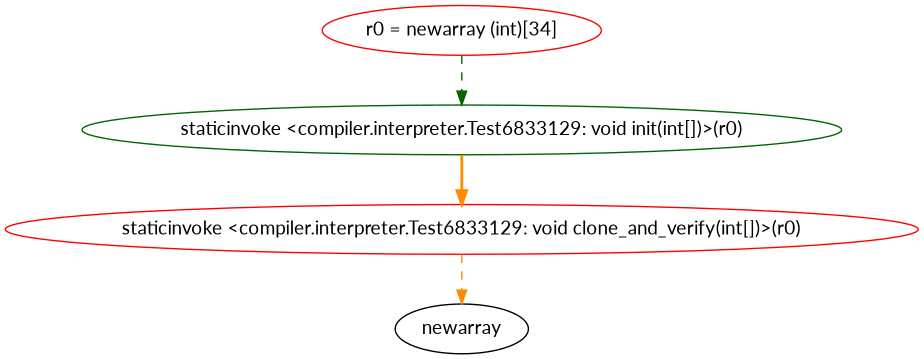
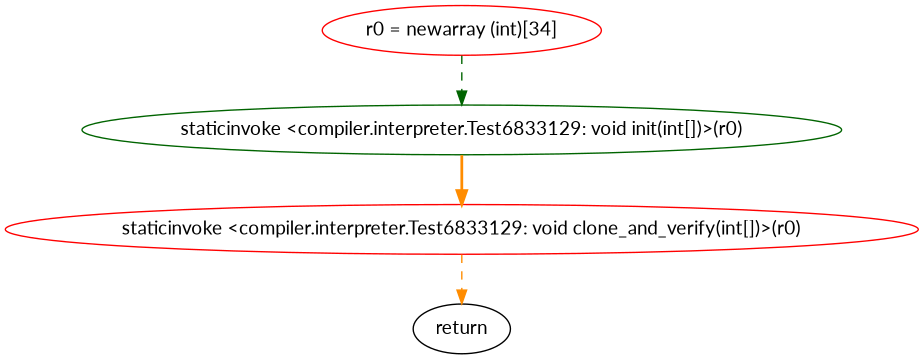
(462, 329) -> (462, 329)
